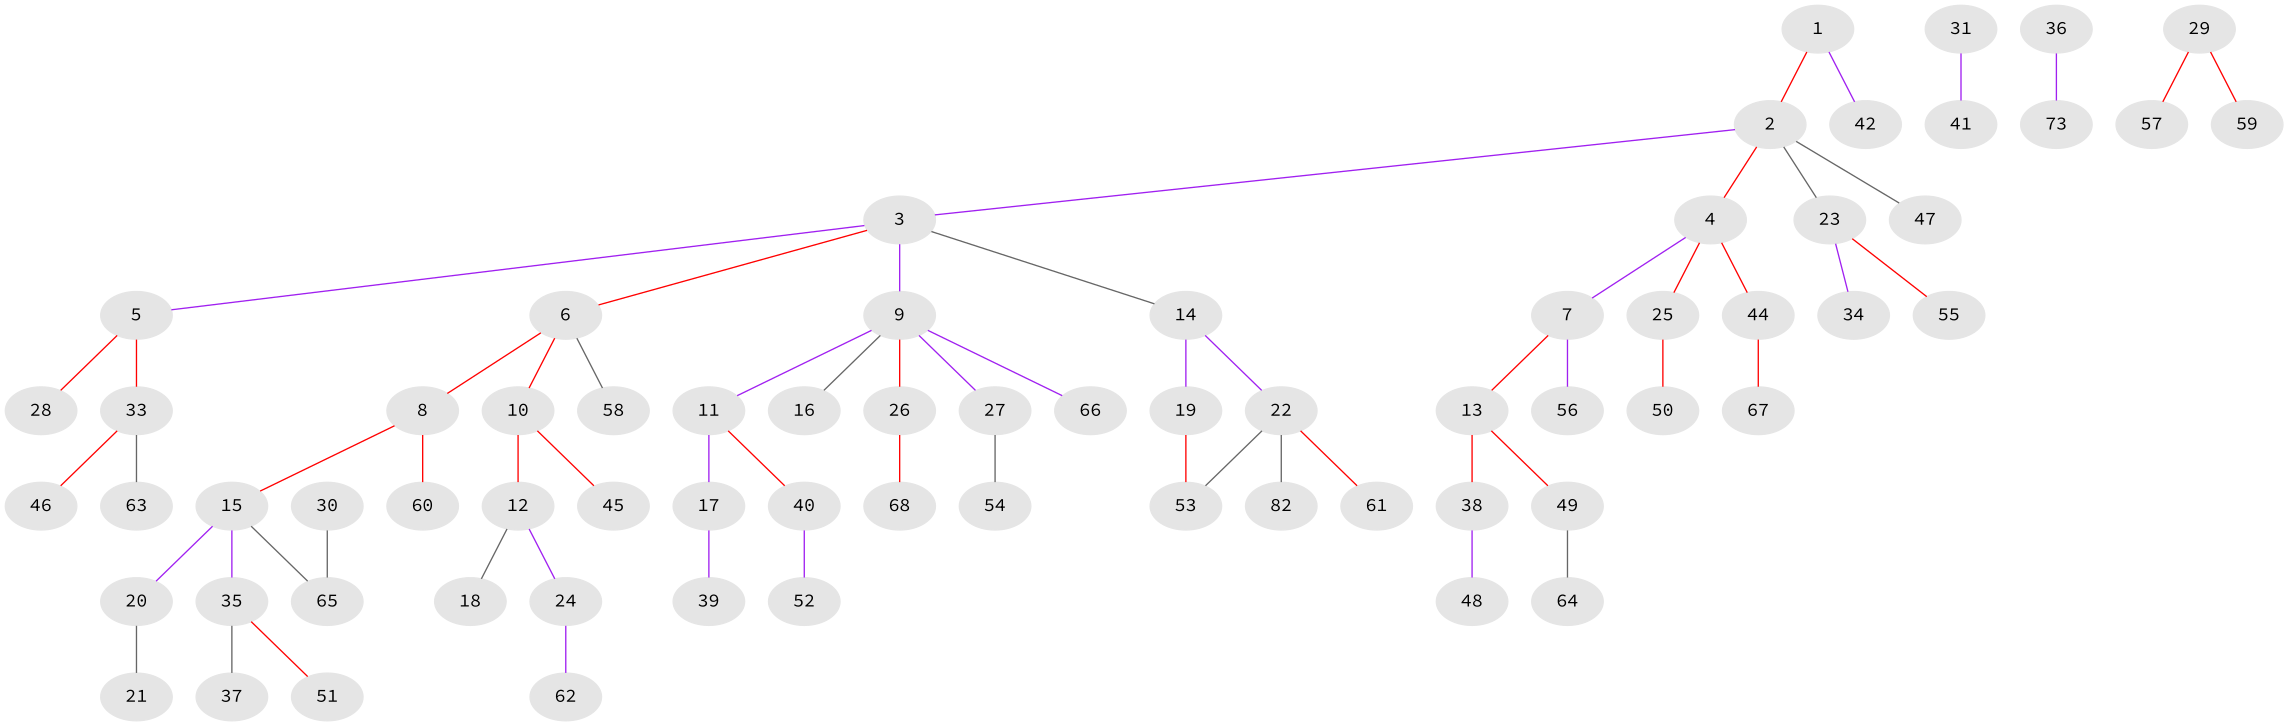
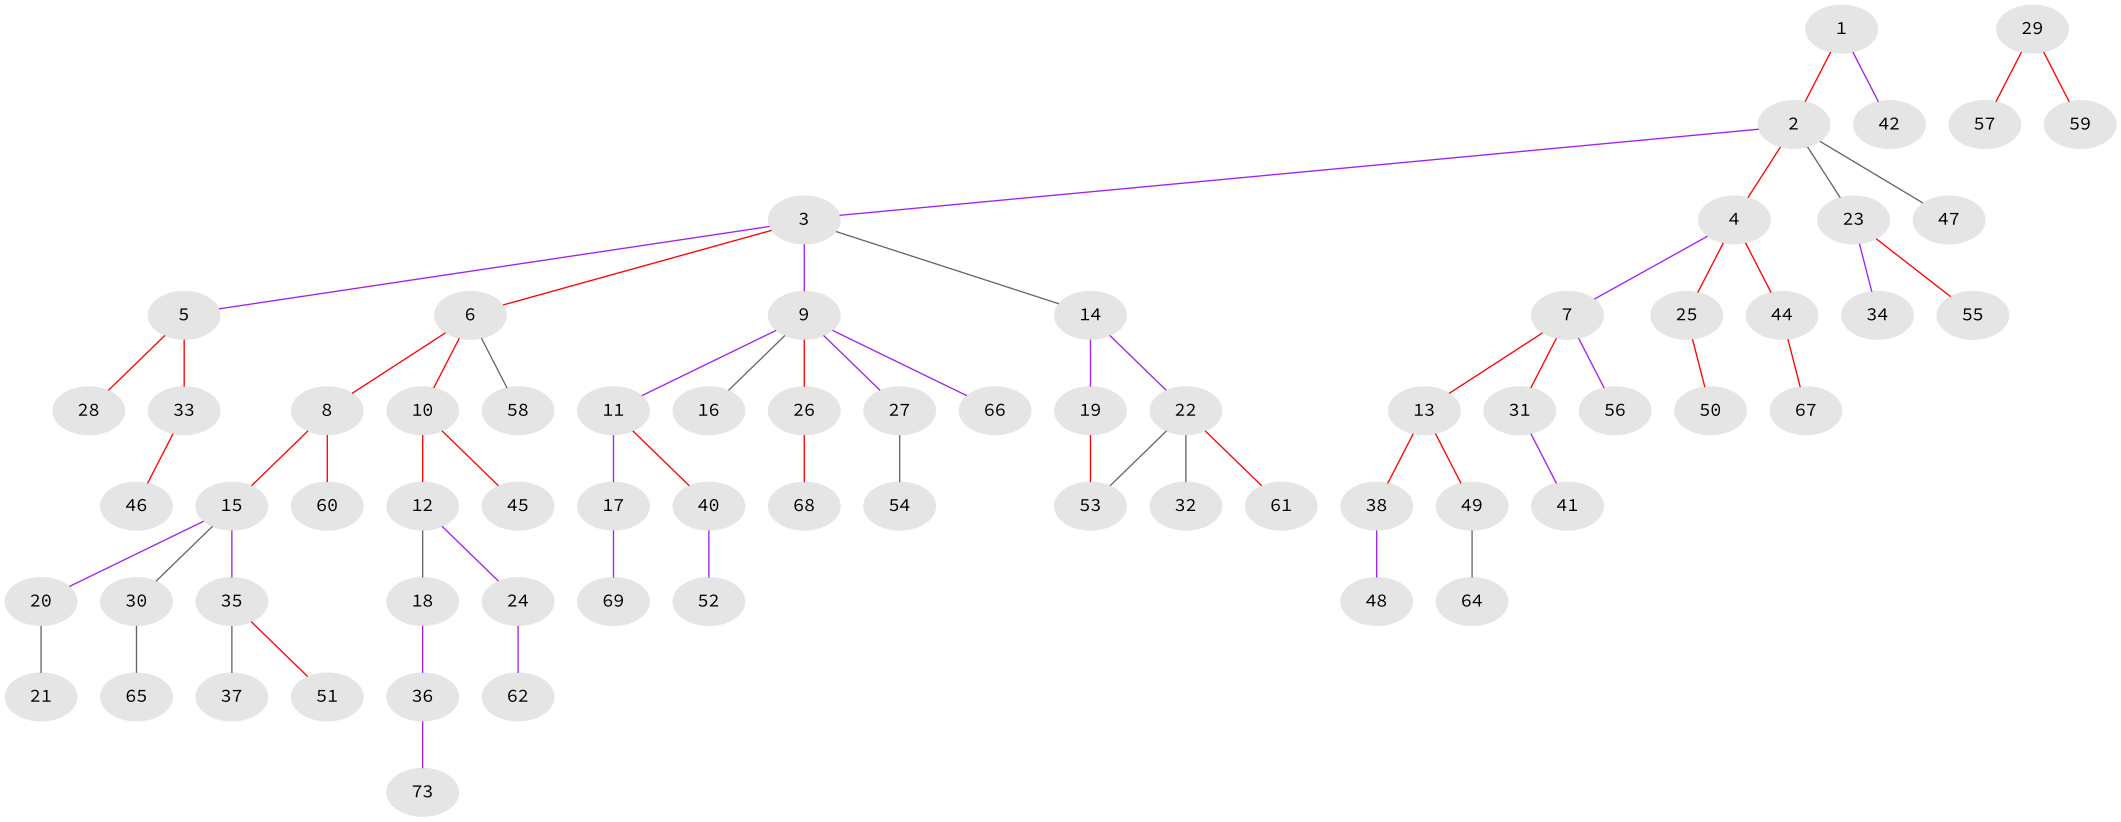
none -> (1544, 363)
(136, 506) -> none
(1281, 506) -> (1186, 506)
(279, 554) -> (184, 554)
(709, 602) -> (613, 602)
none -> (423, 649)
